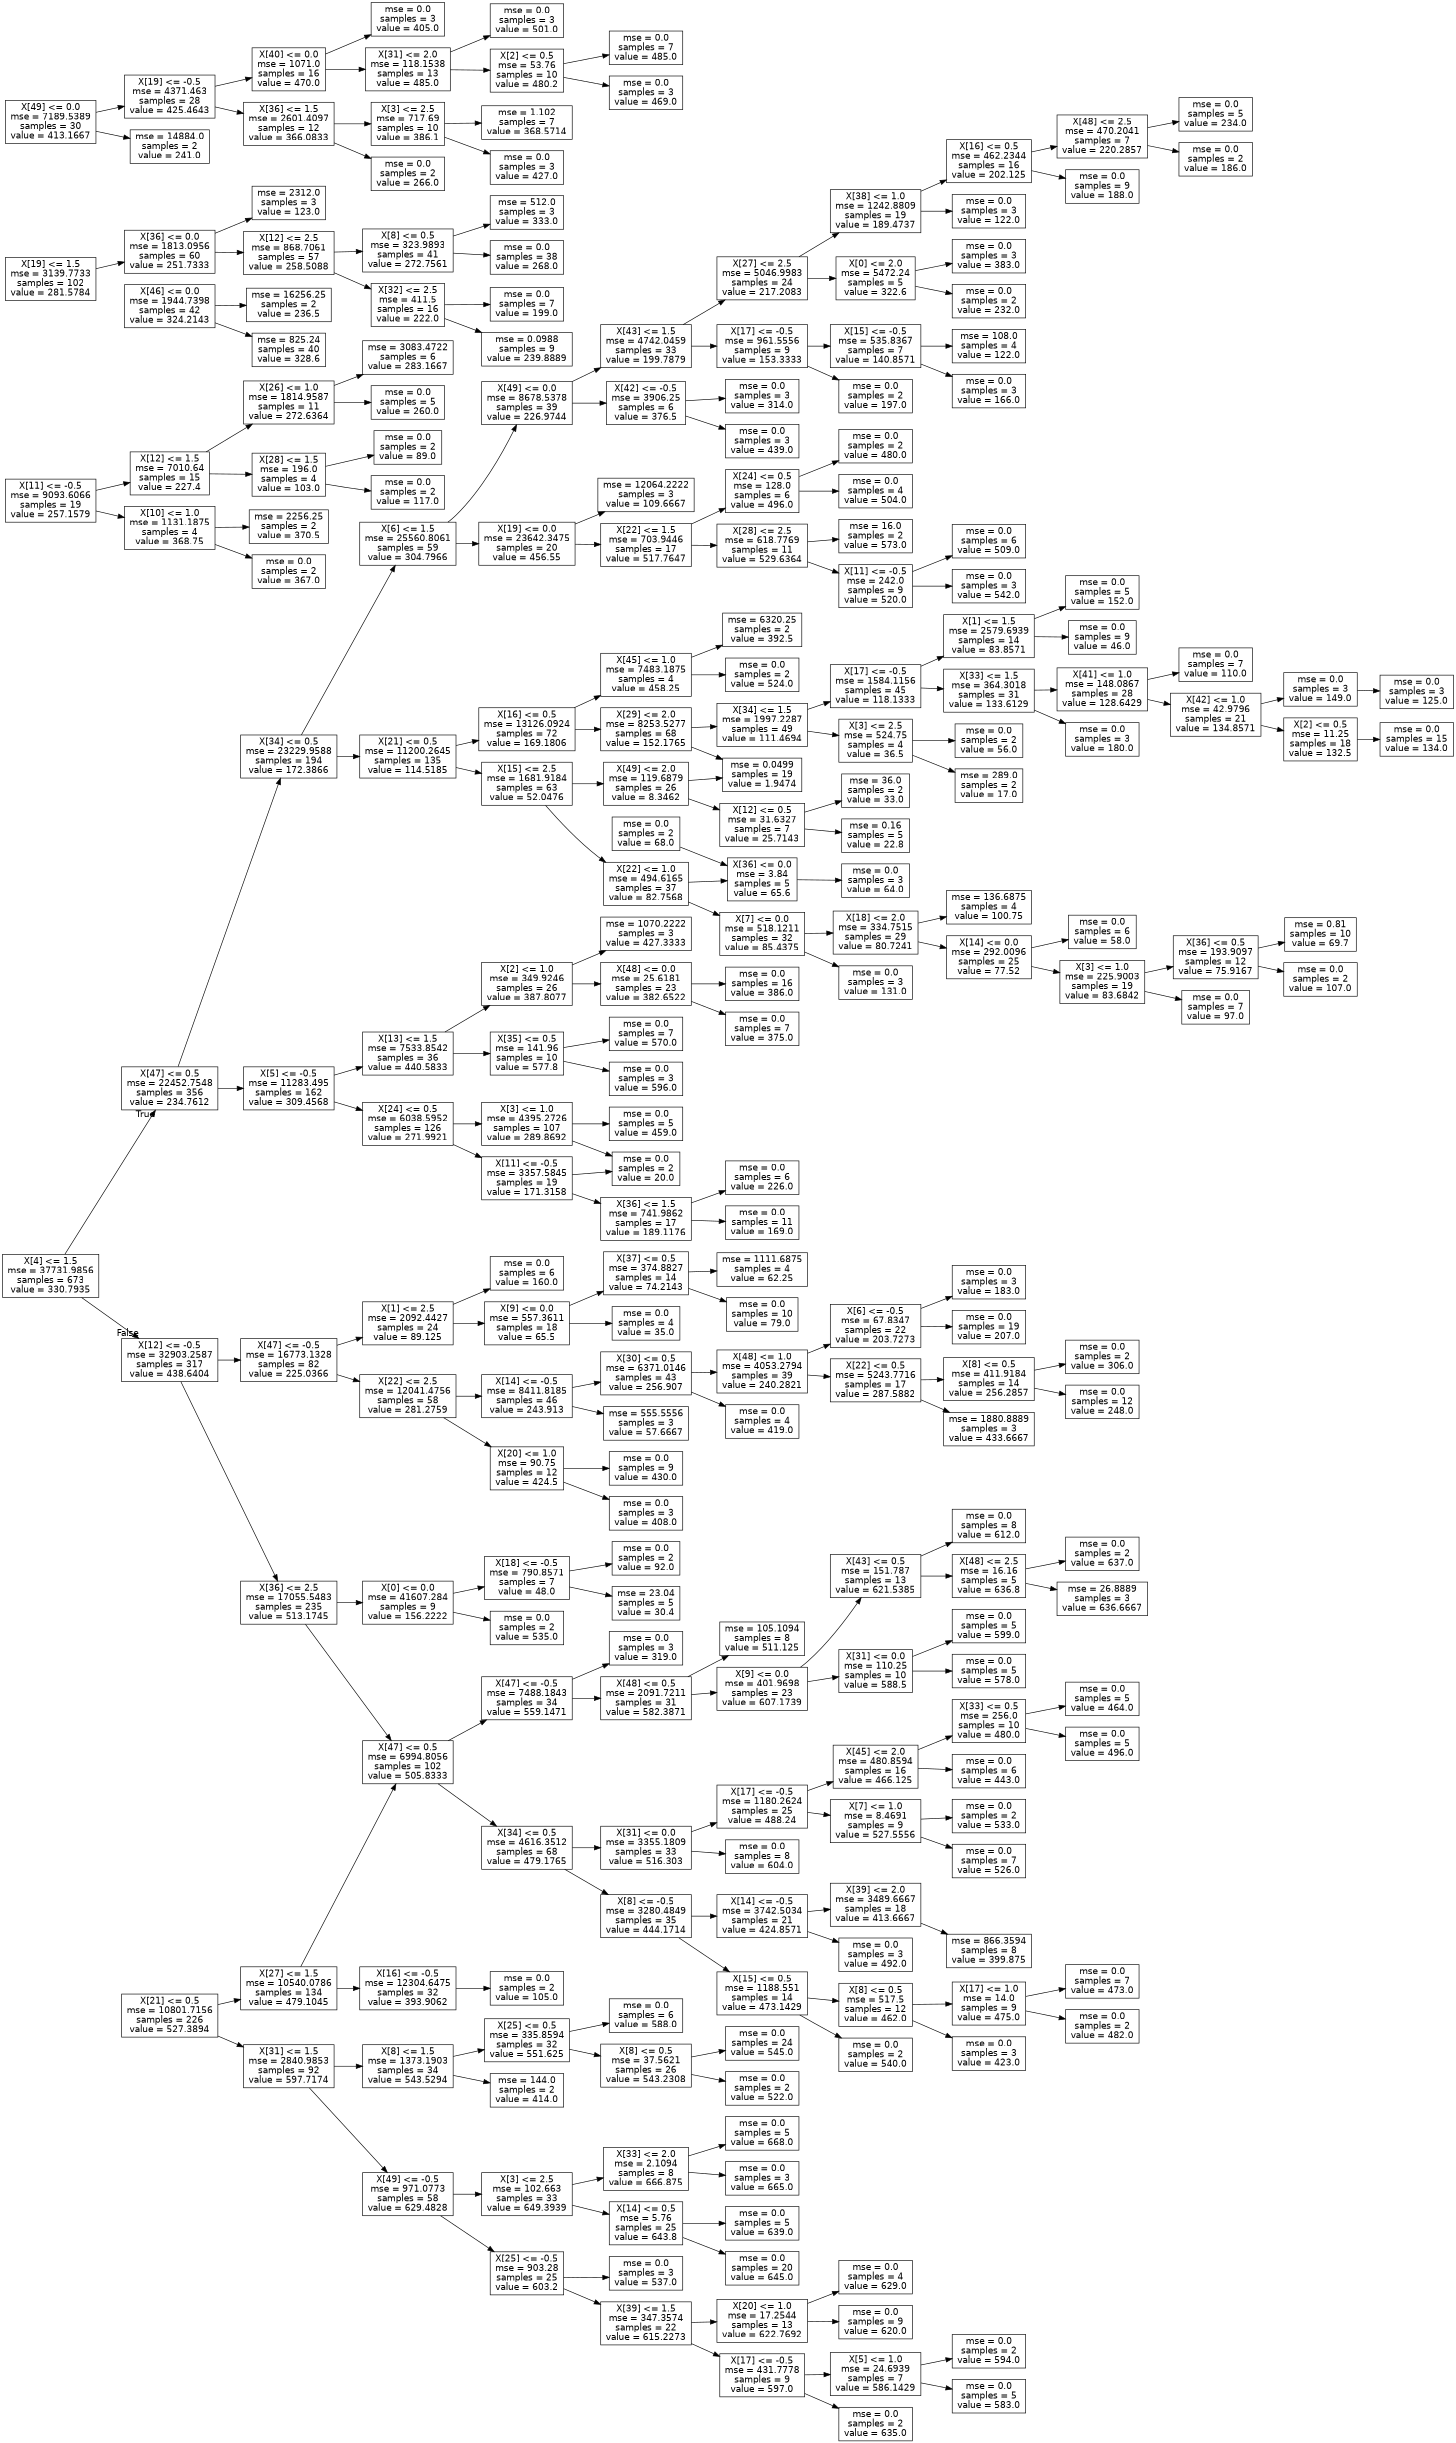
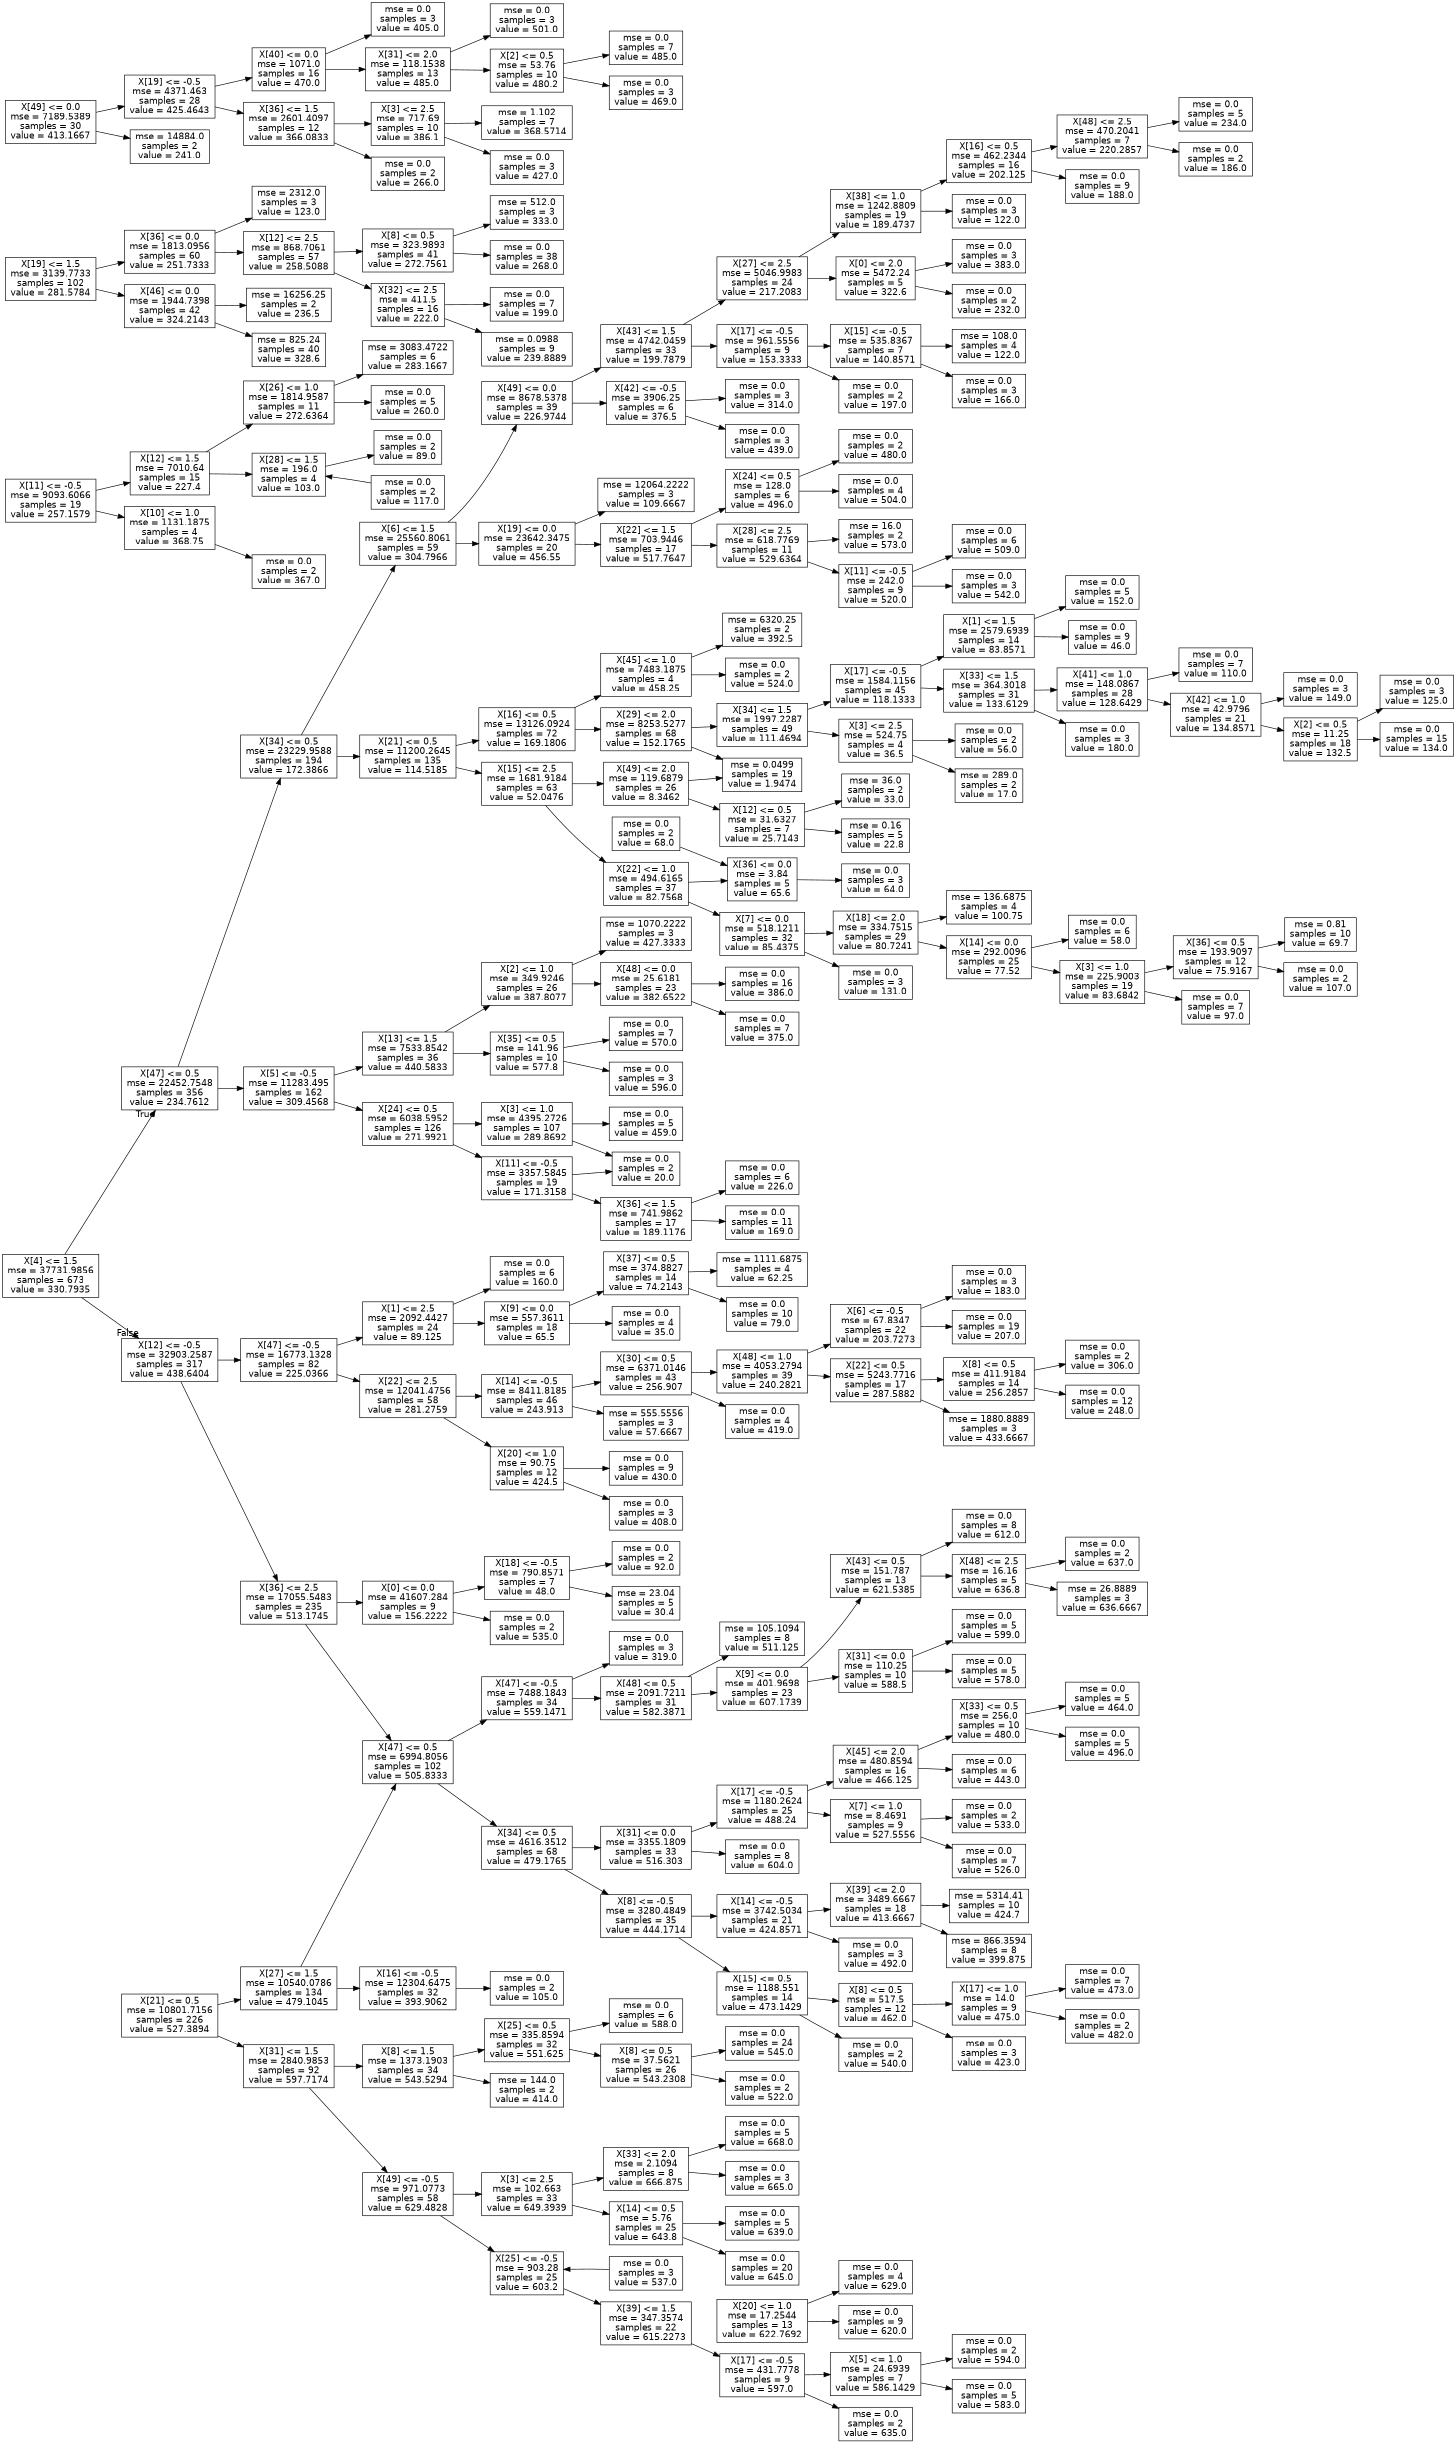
none -> (107, 292)
(345, 487) -> (351, 480)
(289, 527) -> none
(1365, 691) -> (1367, 716)
none -> (989, 1906)
(583, 2278) -> (590, 2269)
(701, 2322) -> none
